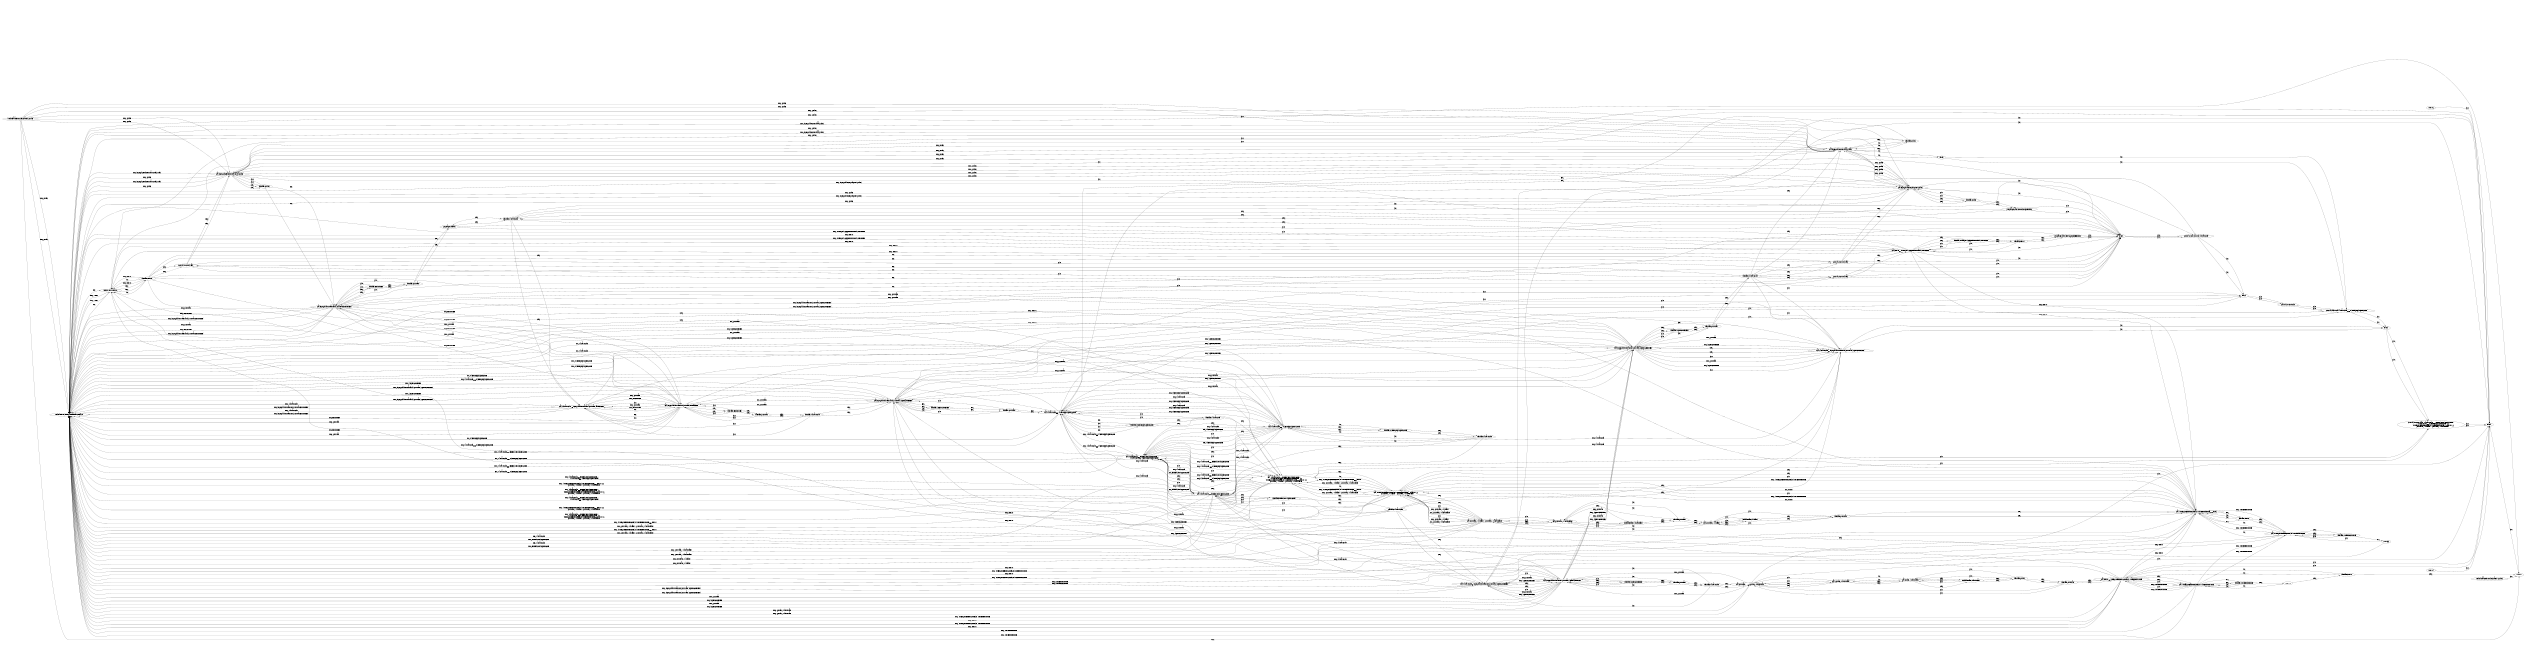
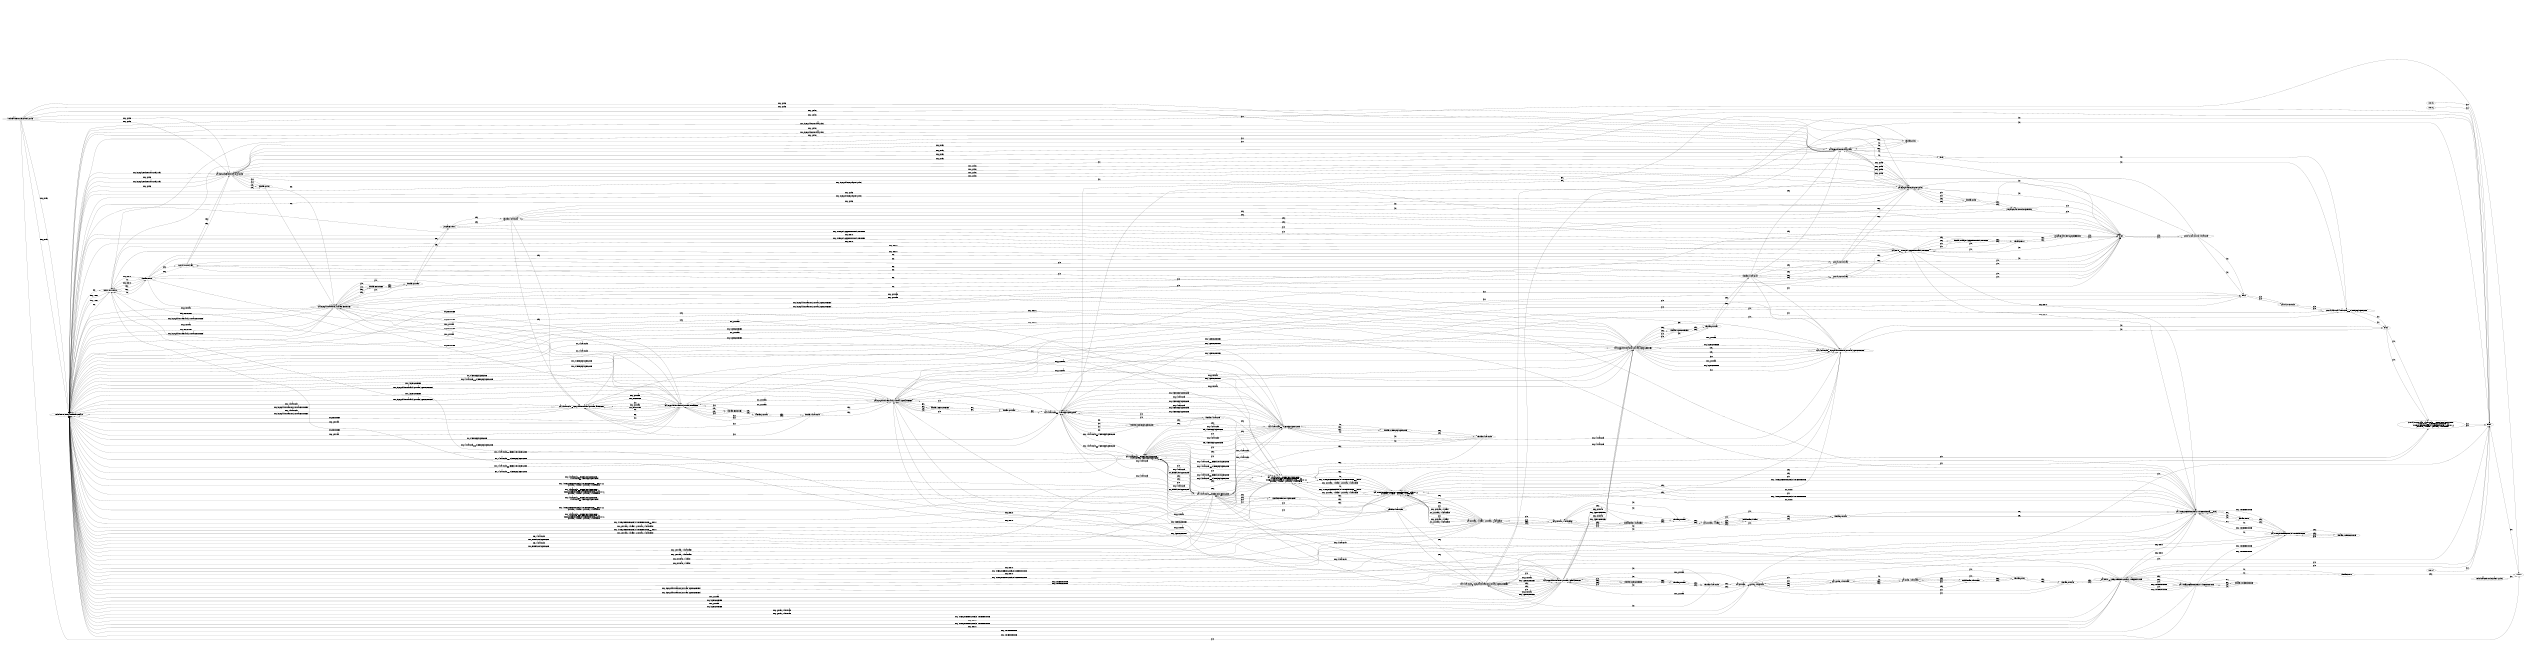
none -> (2431, 103)
(450, 227) -> (450, 227)
(335, 307) -> (335, 307)
(2386, 542) -> none
(2288, 583) -> none
(1213, 639) -> (1213, 639)
